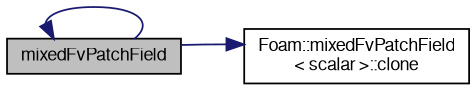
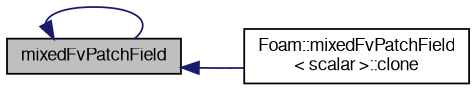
(204, 45) -> (222, 68)
